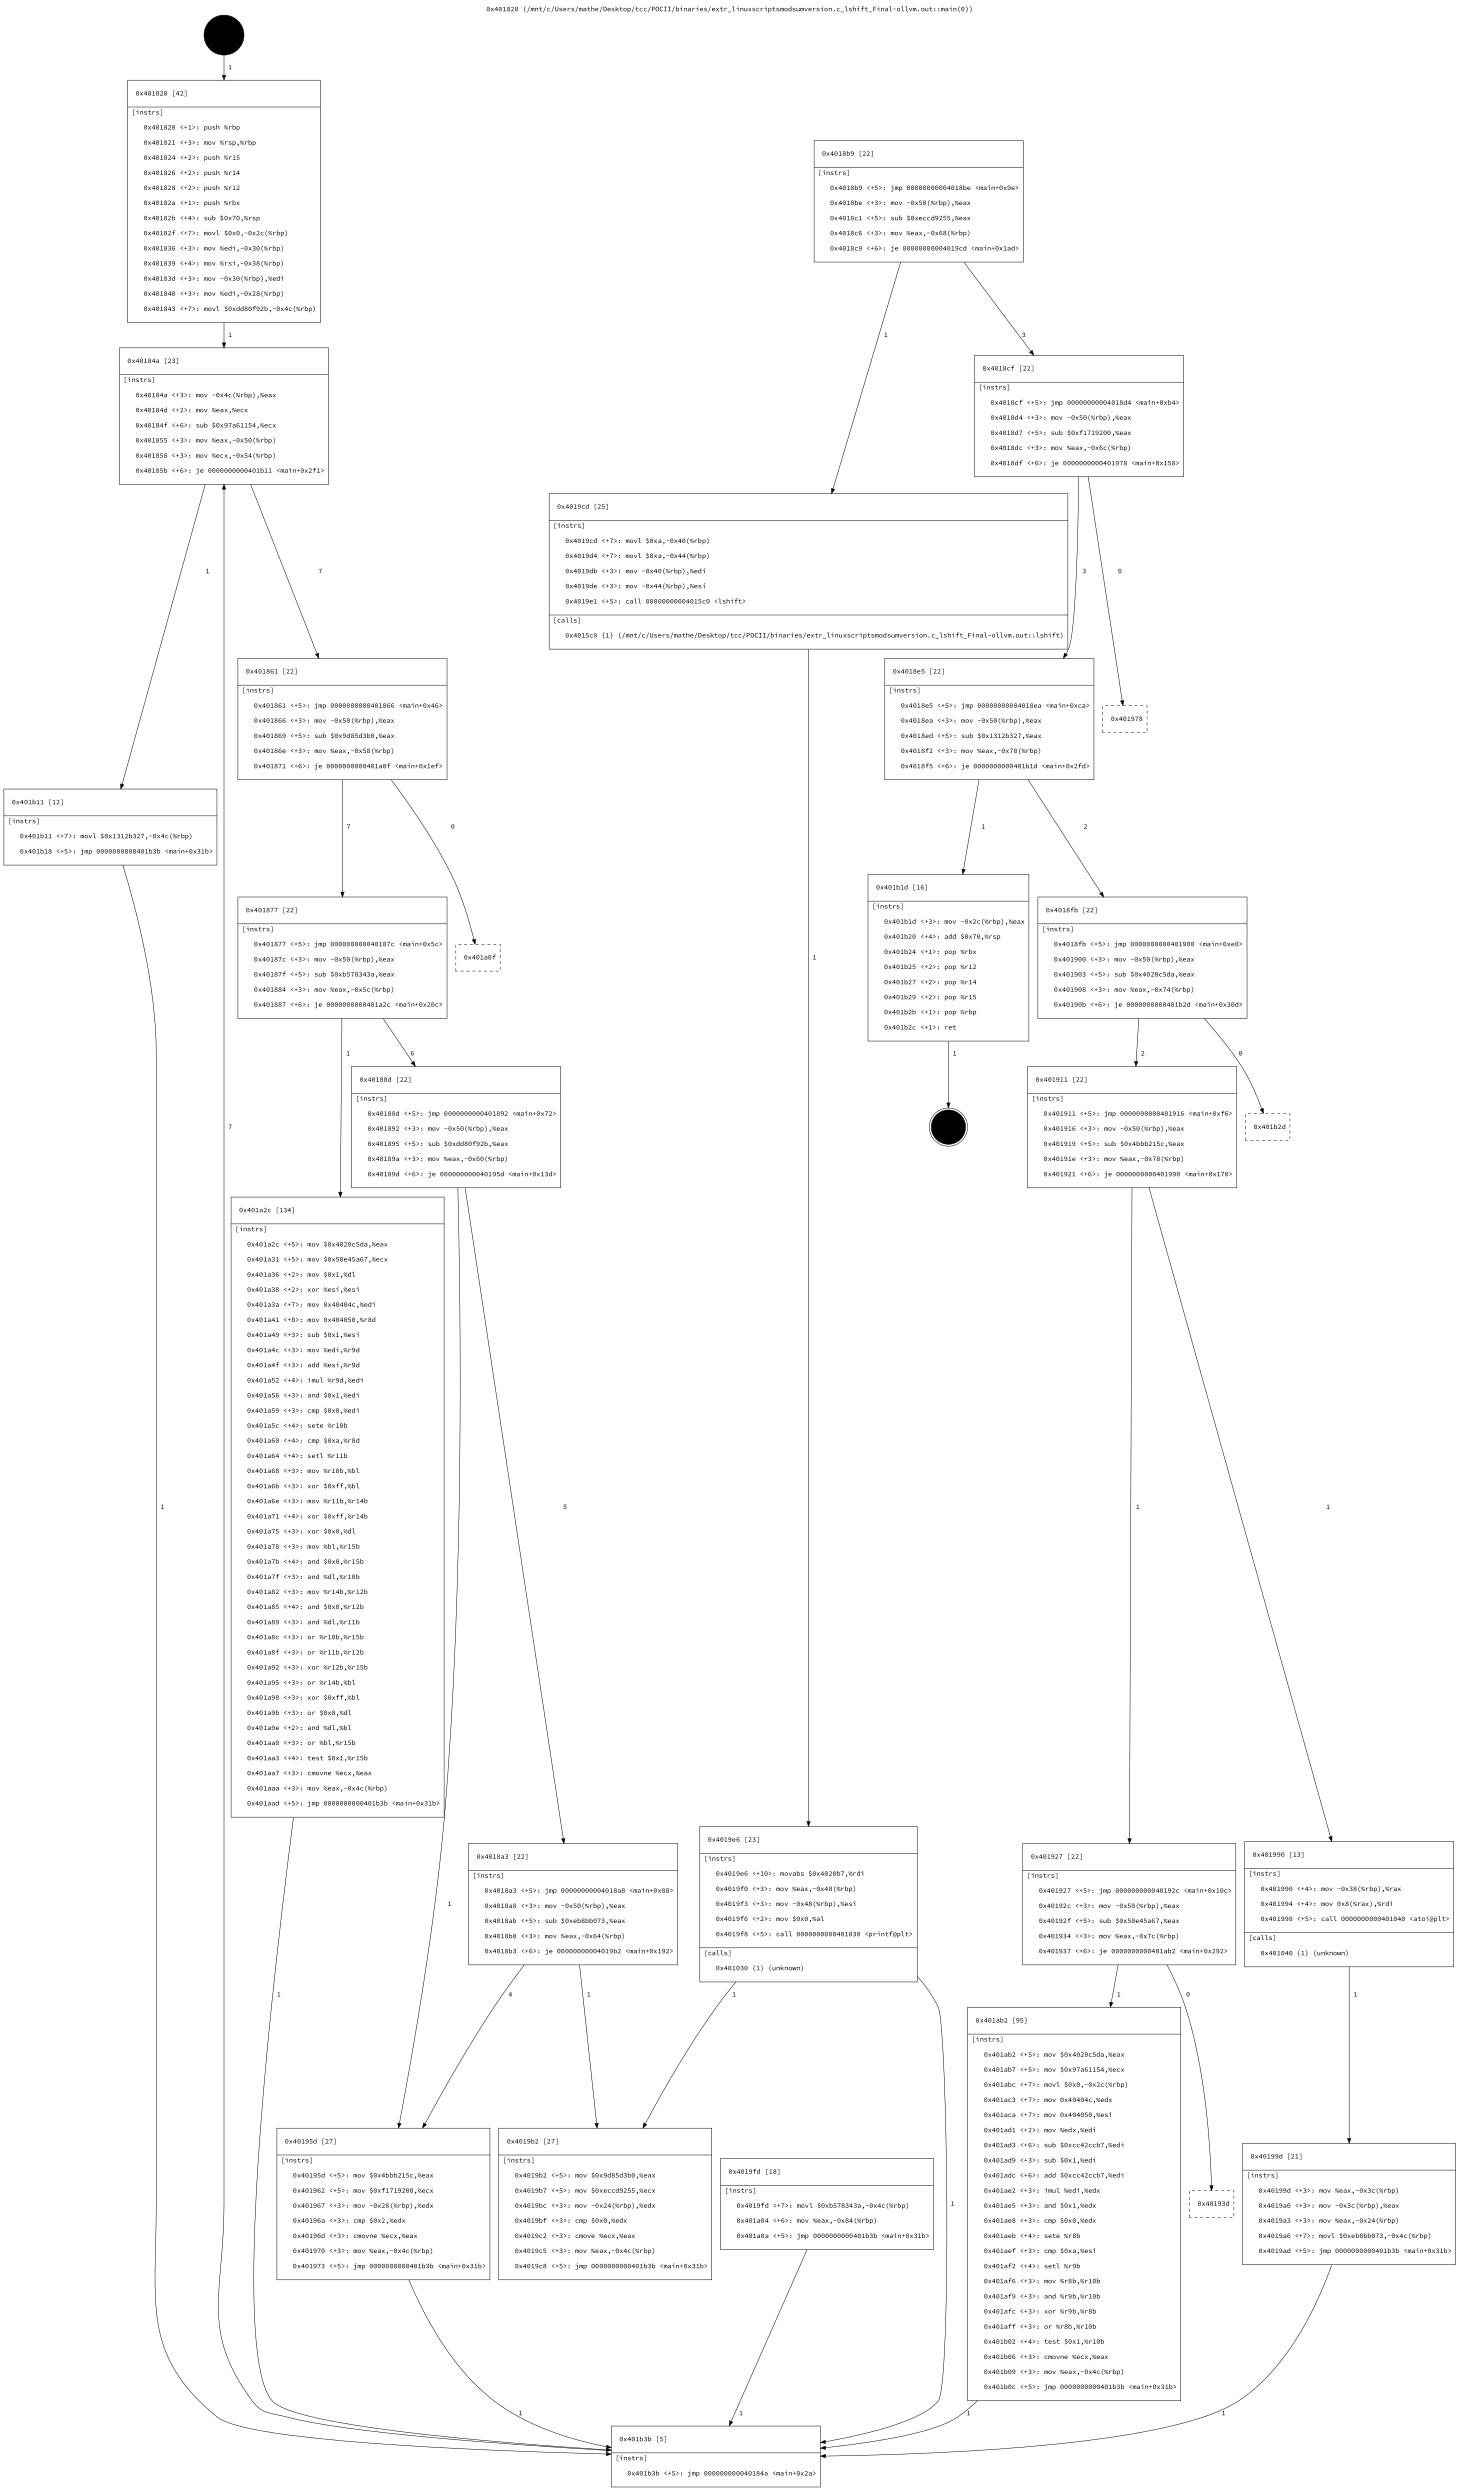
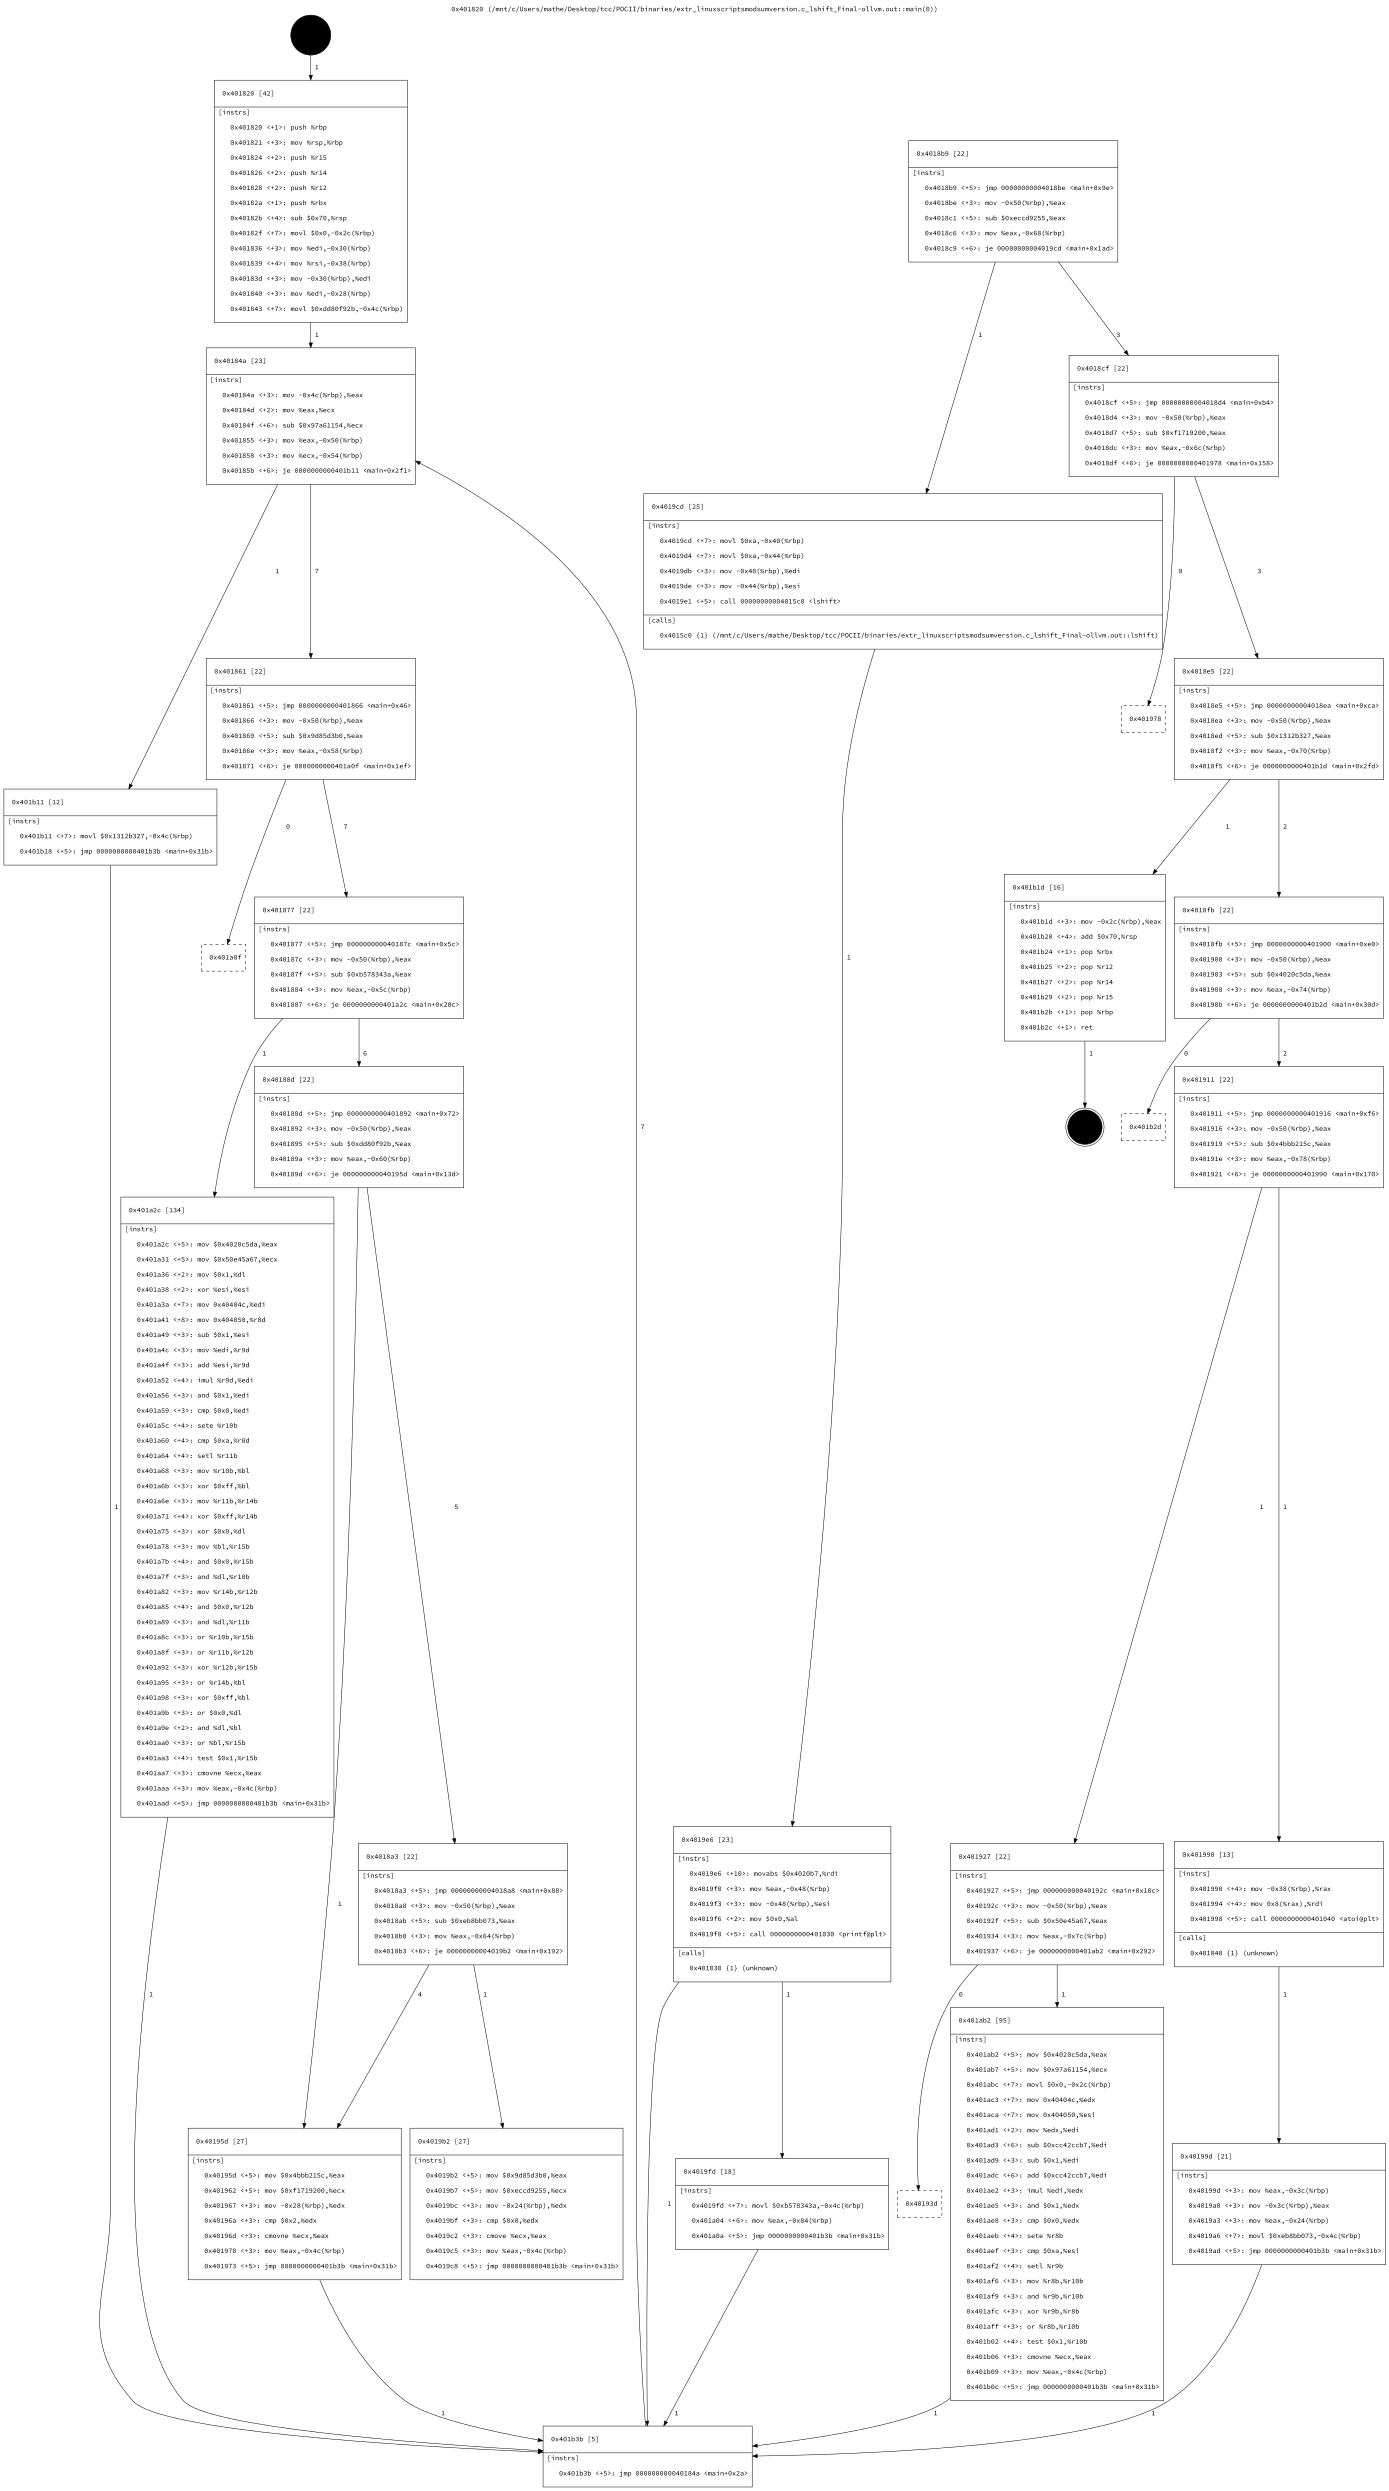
(687, 2051) -> (782, 2068)
